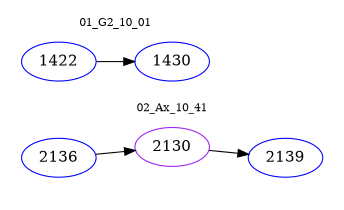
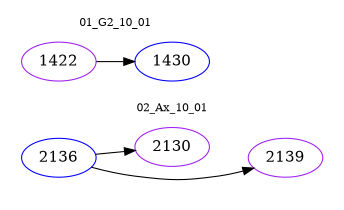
(59, 62) -> (59, 62)
(172, 109) -> (172, 109)
(223, 152) -> (167, 179)
(286, 158) -> (286, 158)
